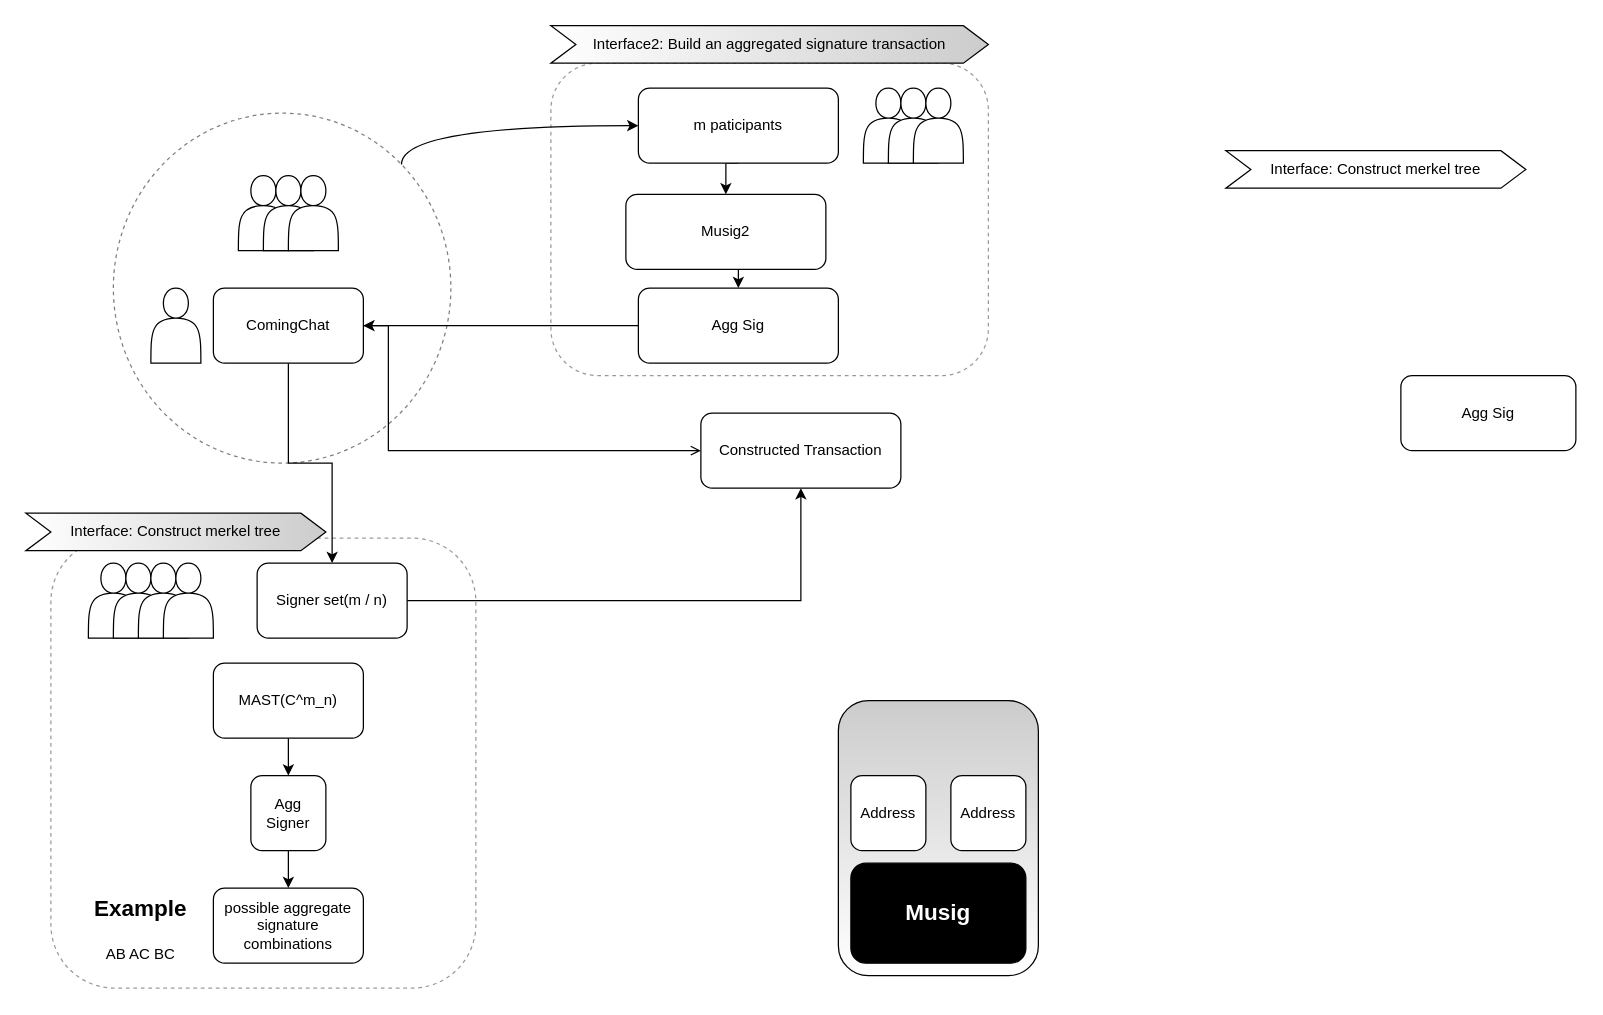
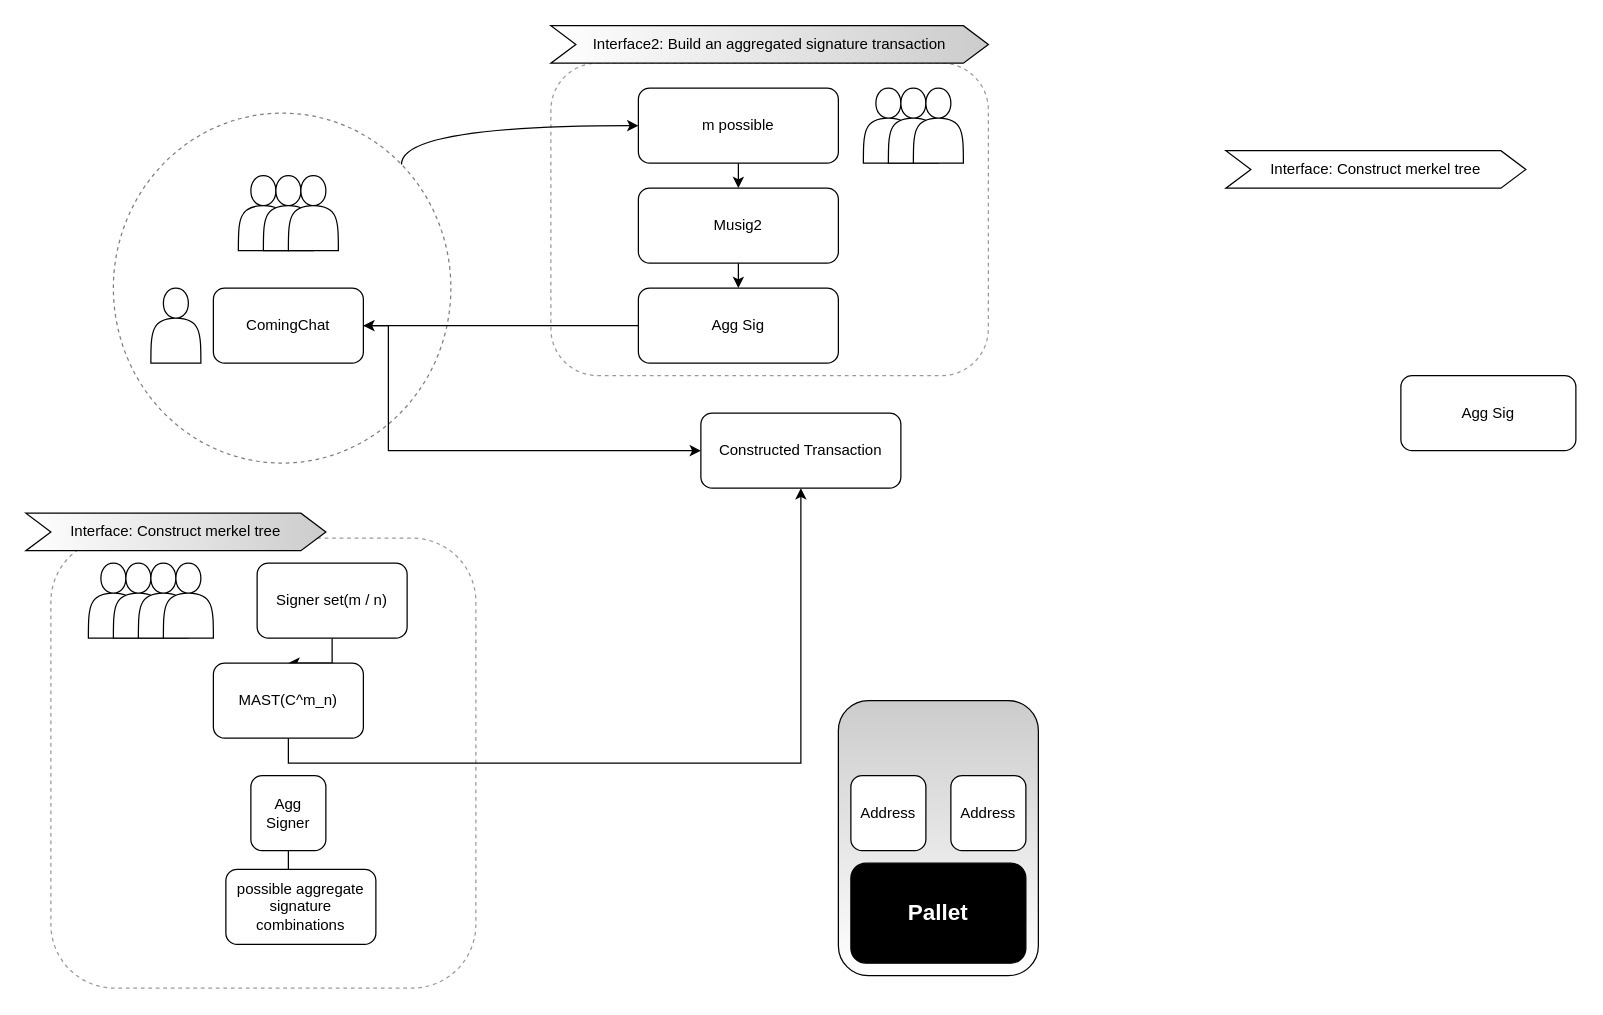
(738, 126) -> (738, 126)
(726, 232) -> (738, 226)
(693, 451) -> (691, 451)
(305, 463) -> none
(601, 601) -> (332, 652)
(288, 764) -> (623, 763)
(938, 913) -> (938, 913)
(151, 926) -> none
(288, 926) -> (301, 907)
